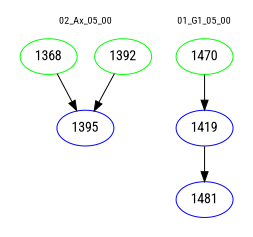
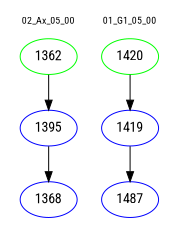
(49, 57) -> (49, 200)
(123, 57) -> (49, 57)
(205, 57) -> (130, 57)
(65, 88) -> (49, 159)
(205, 200) -> (130, 200)
